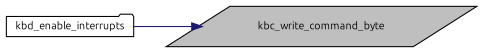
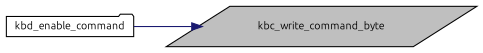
(70, 27) -> (70, 27)
